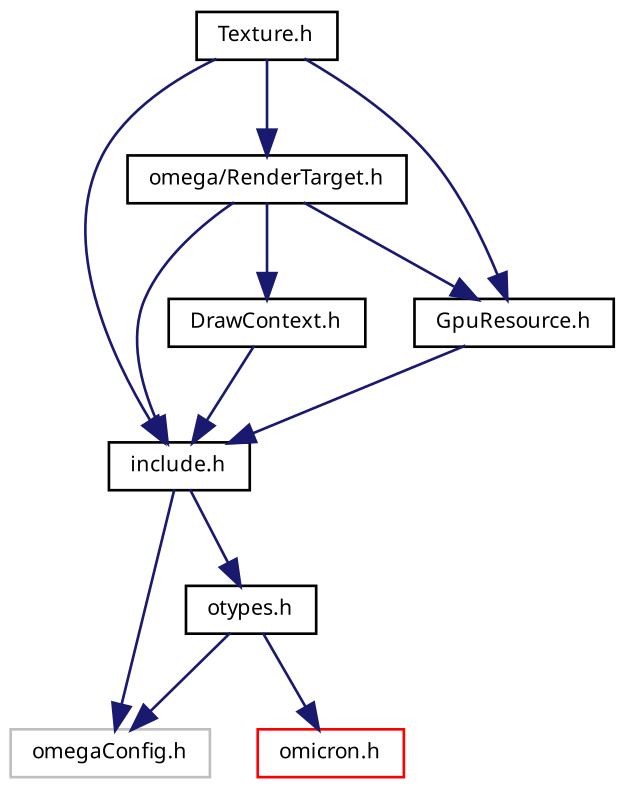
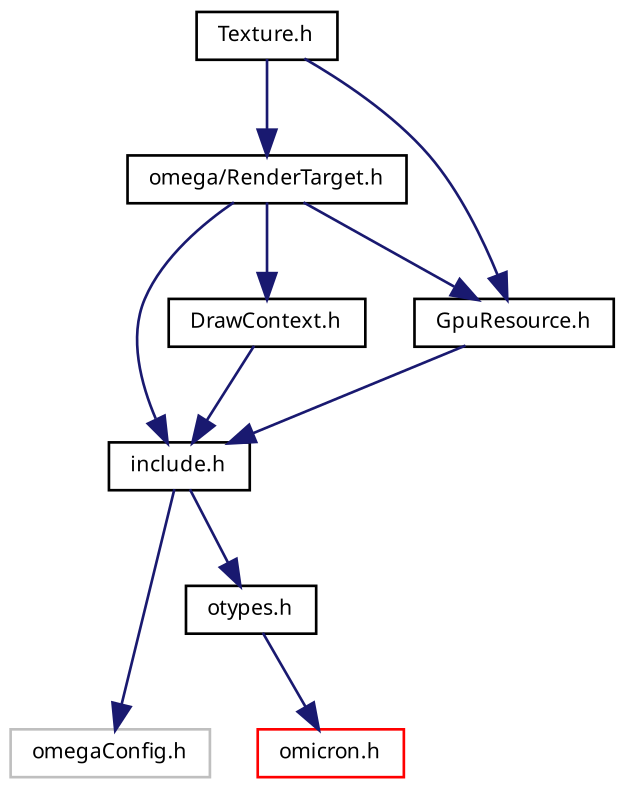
(86, 217) -> none
(190, 672) -> none
